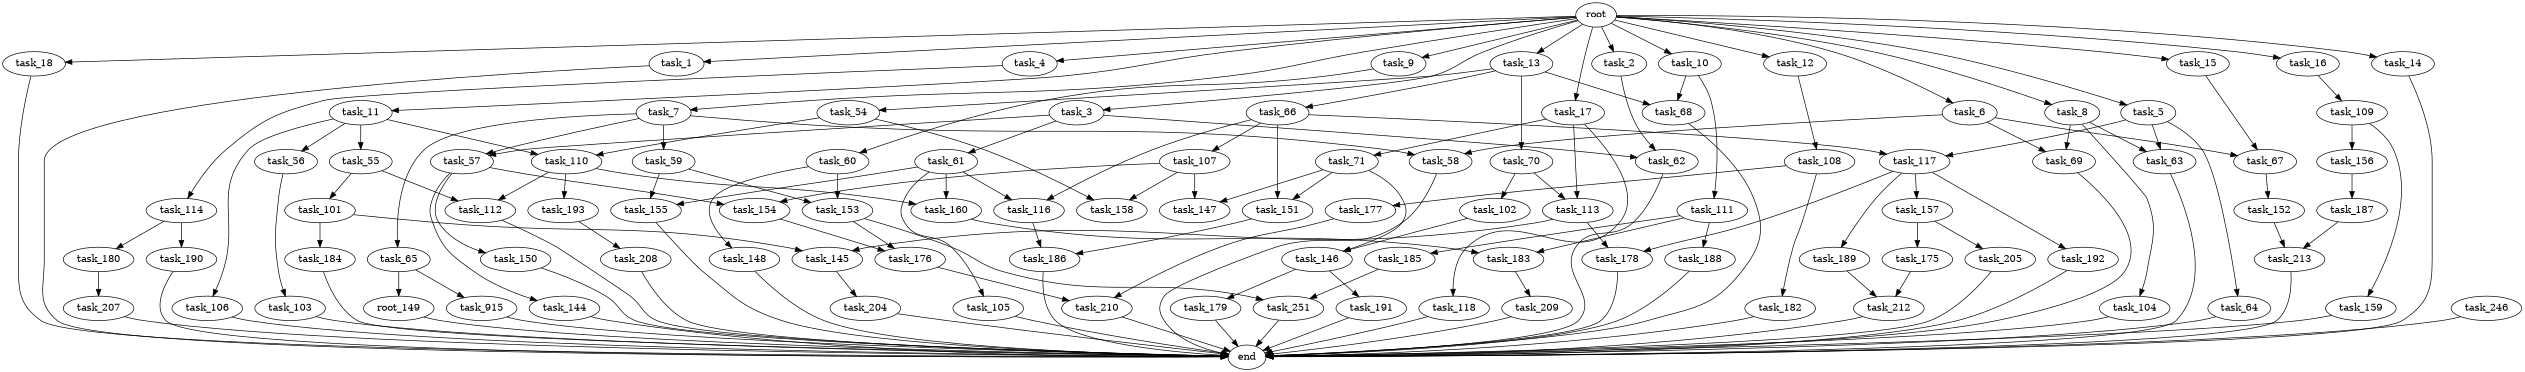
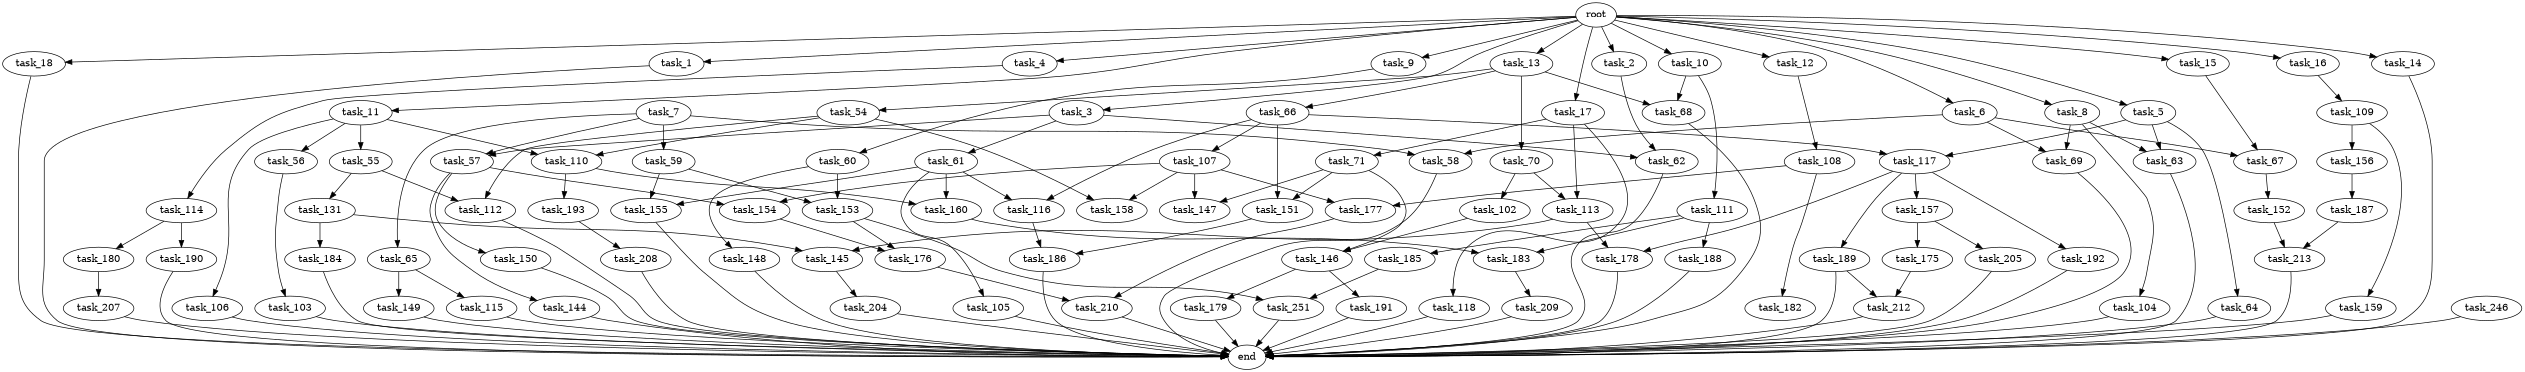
(1183, 81) -> none
none -> (1266, 183)
(526, 184) -> (643, 133)
(320, 211) -> (320, 211)
(399, 308) -> (399, 308)
(482, 308) -> (482, 308)
(1514, 345) -> (1575, 352)
